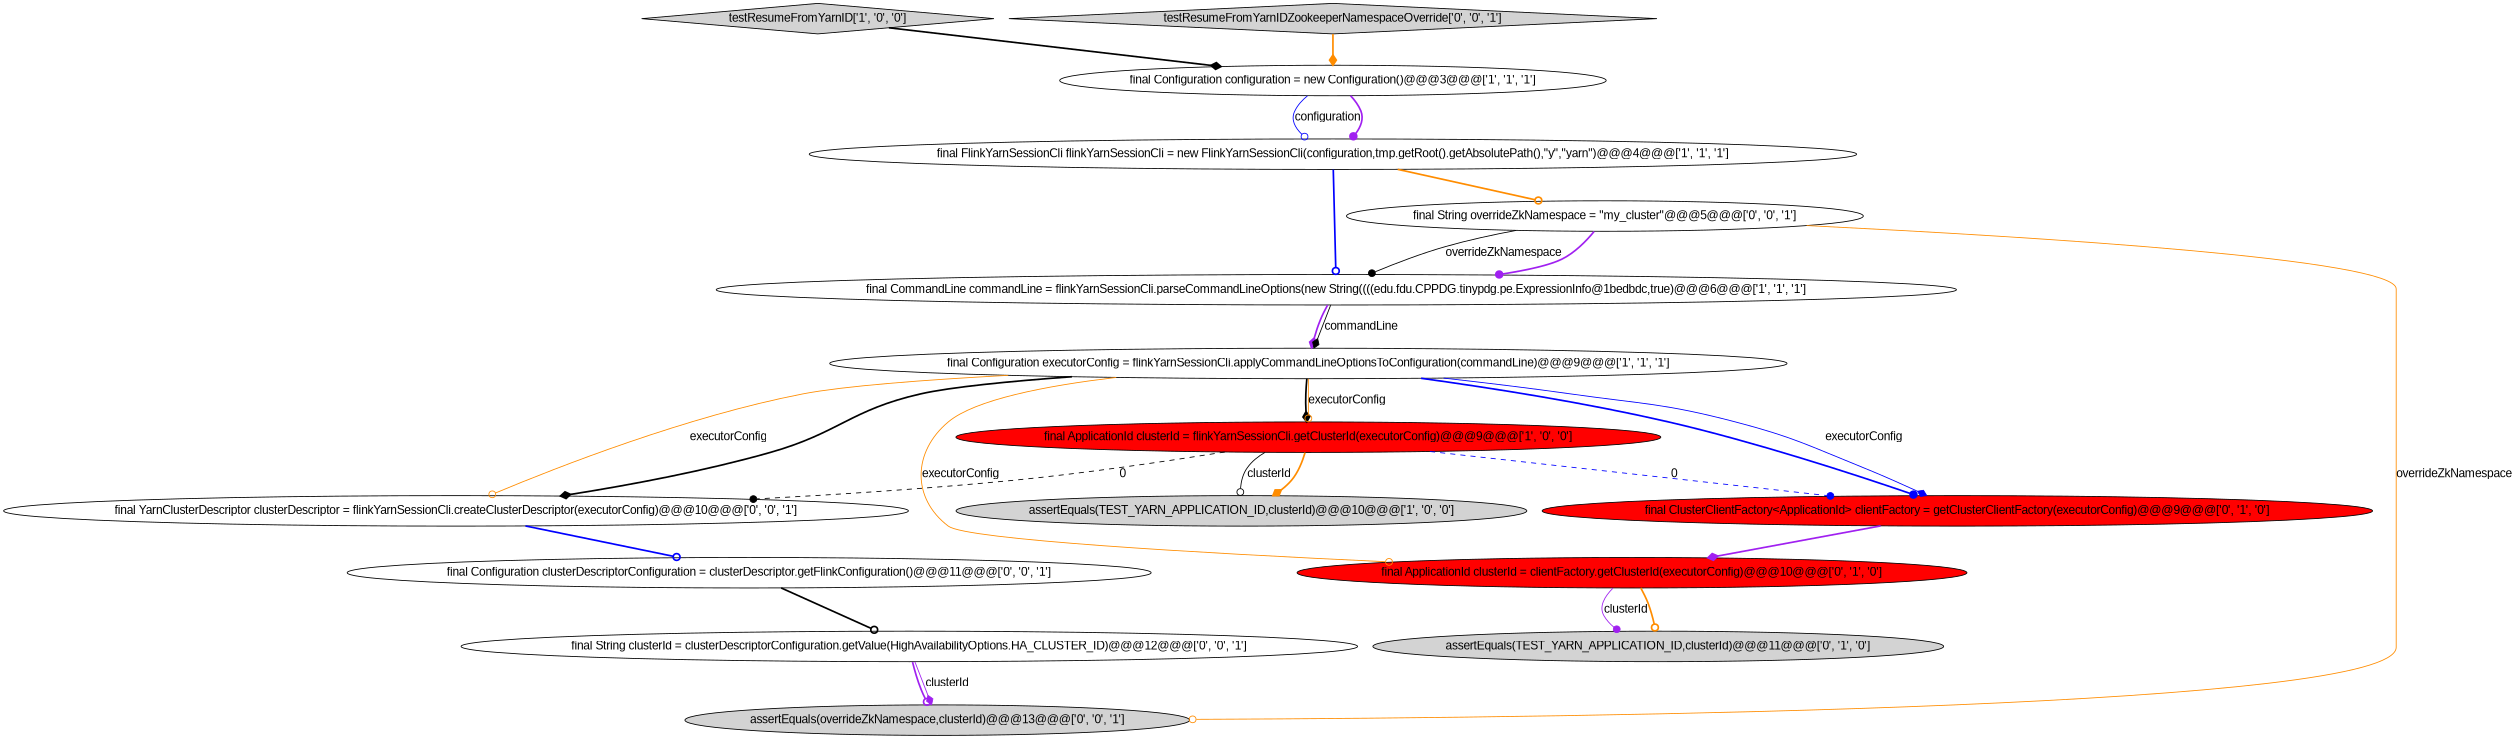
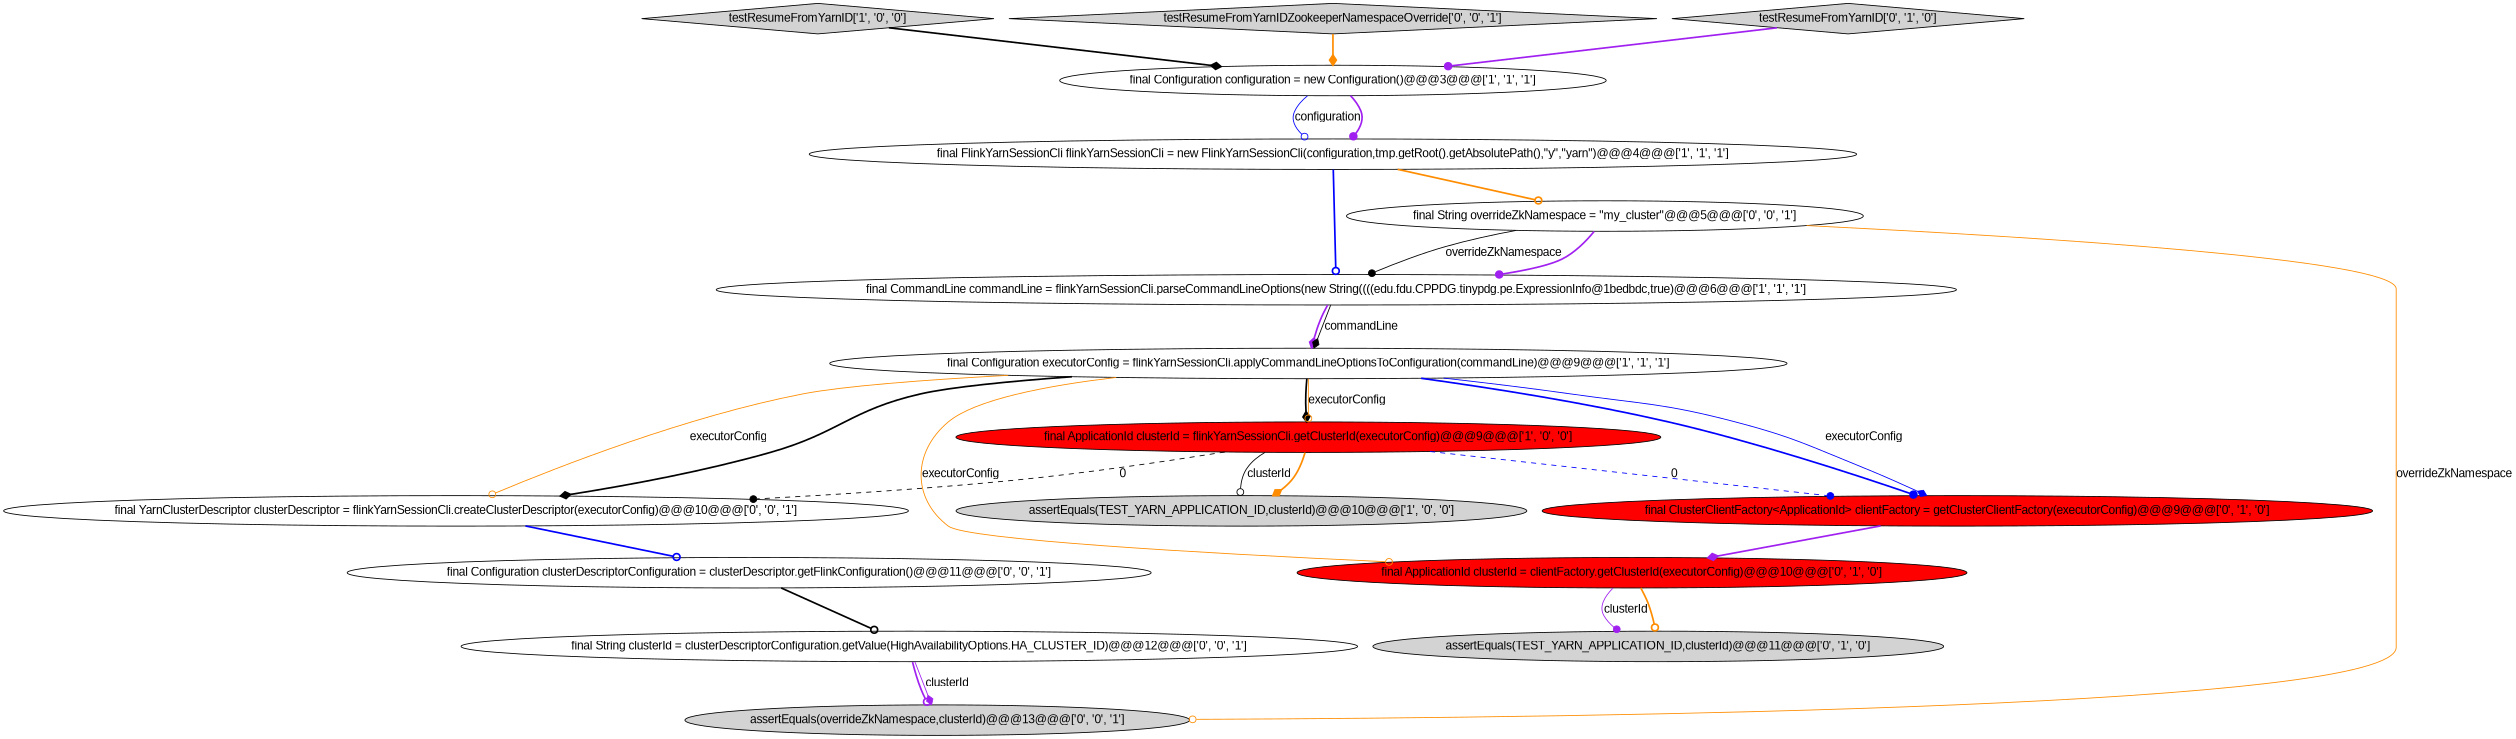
none -> (1848, 19)
